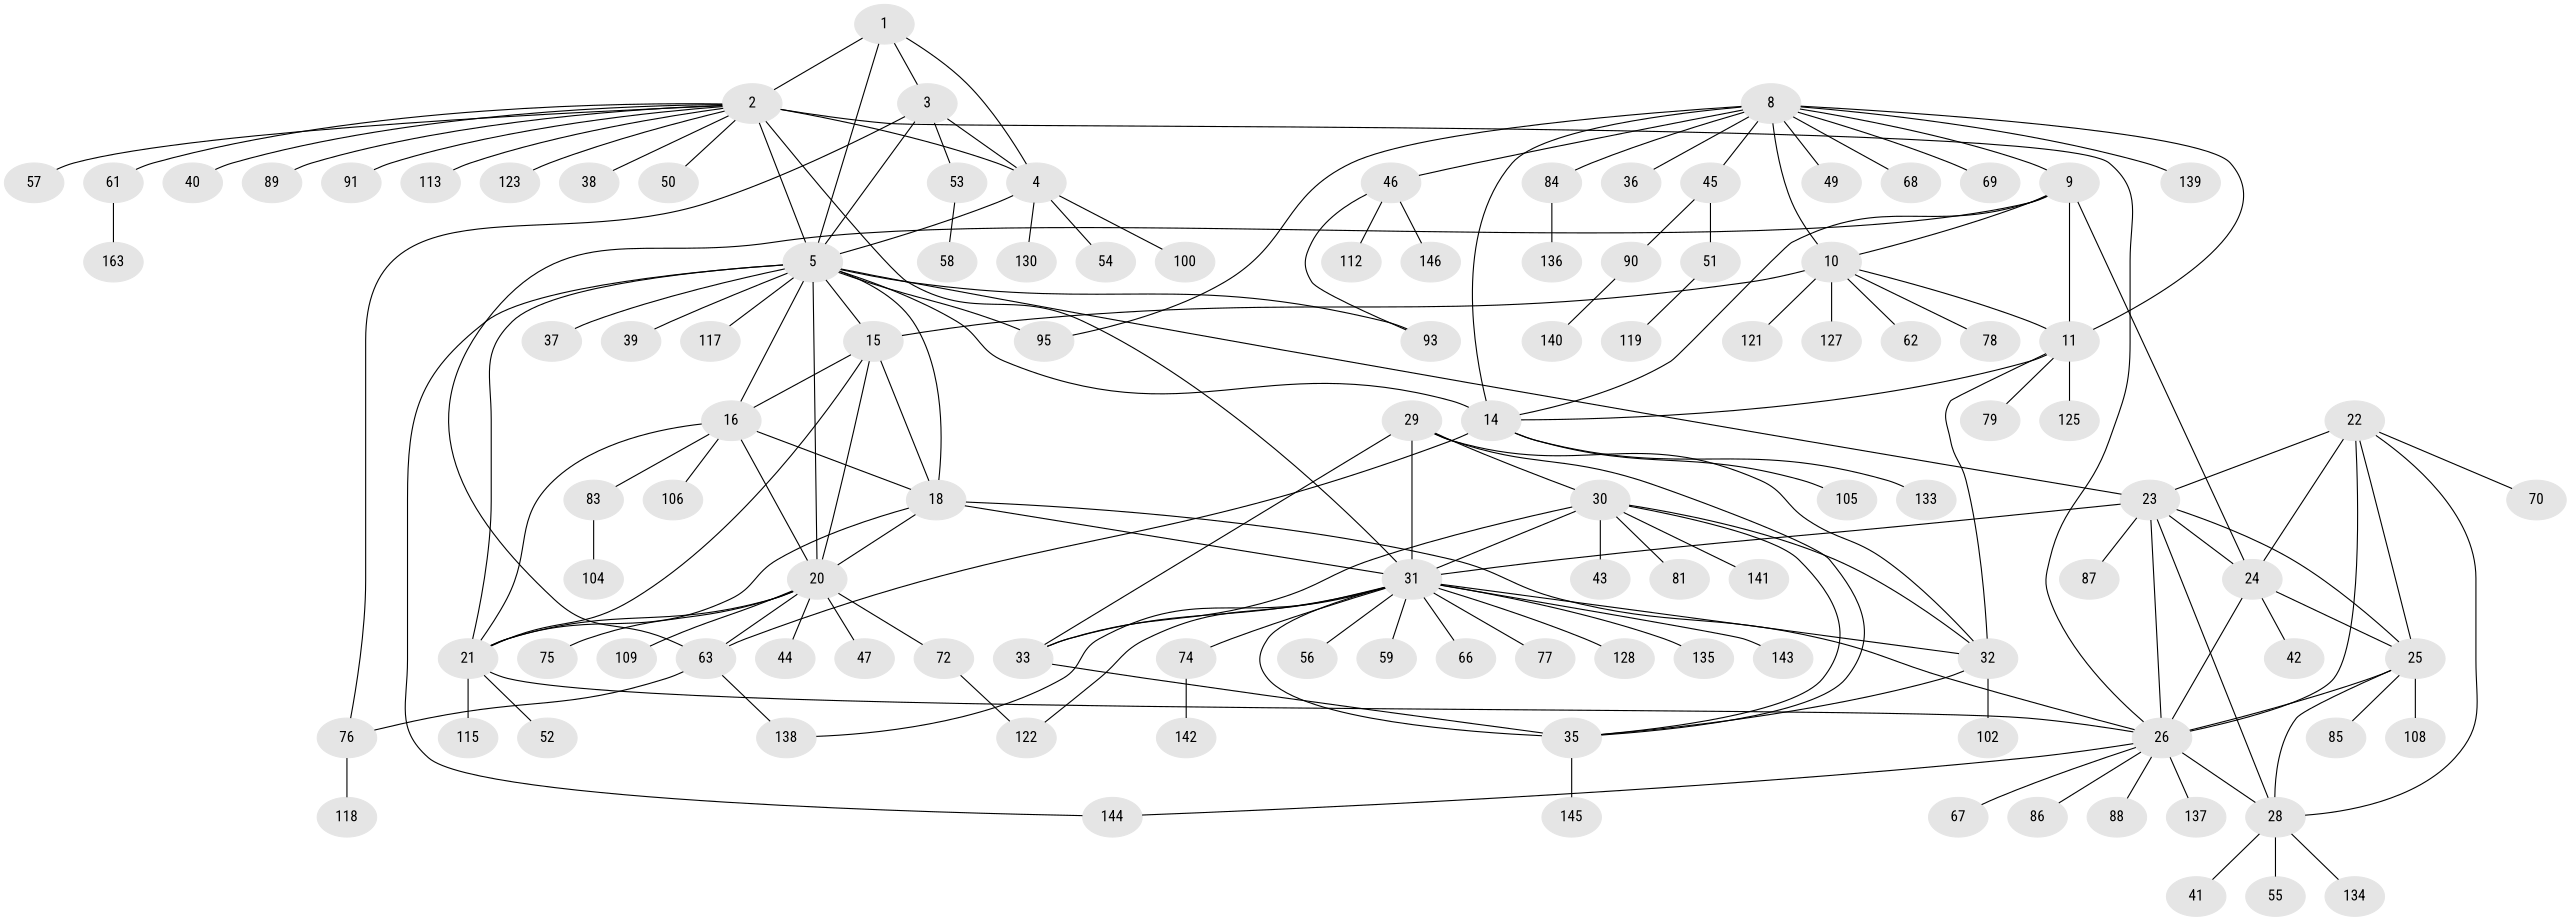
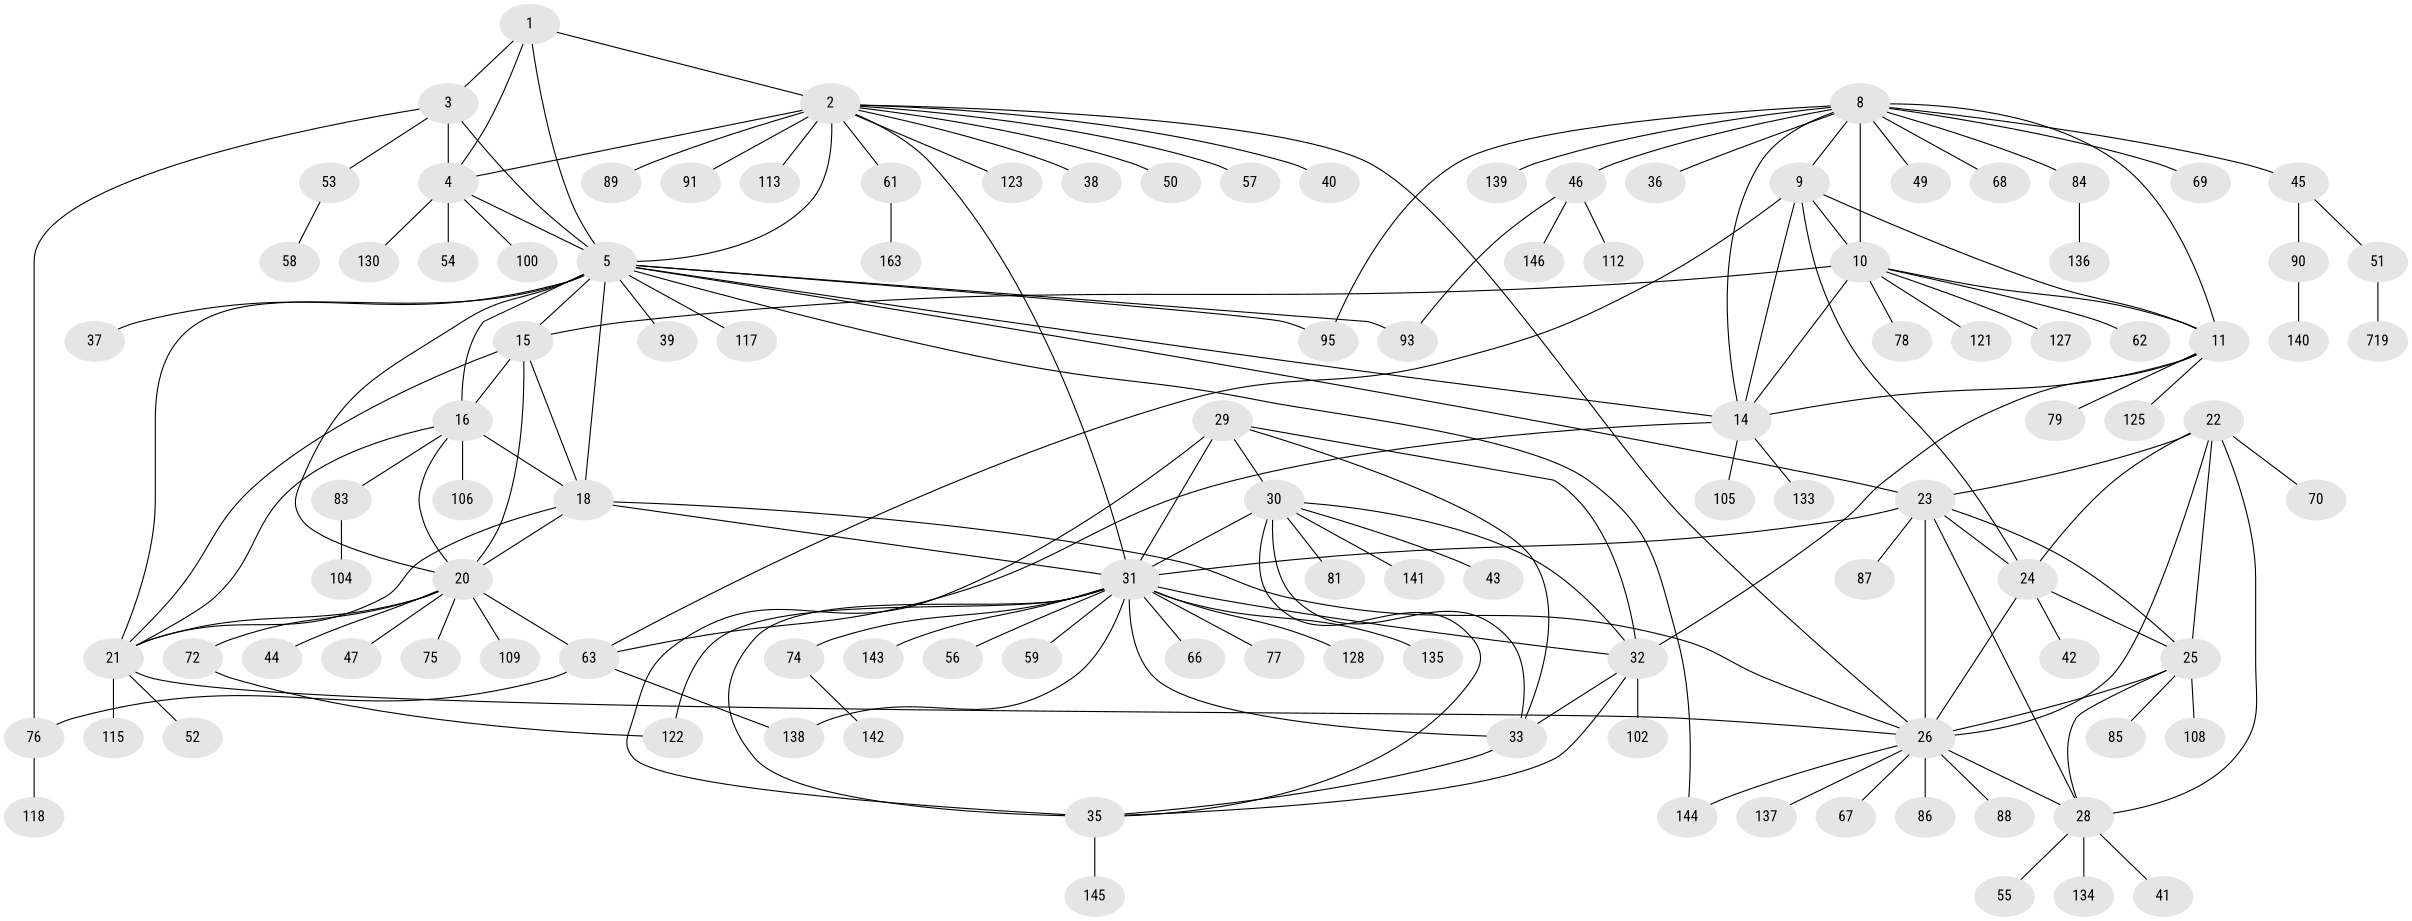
(1631, 341) -> (2378, 341)
none -> (1801, 341)
none -> (1577, 698)
